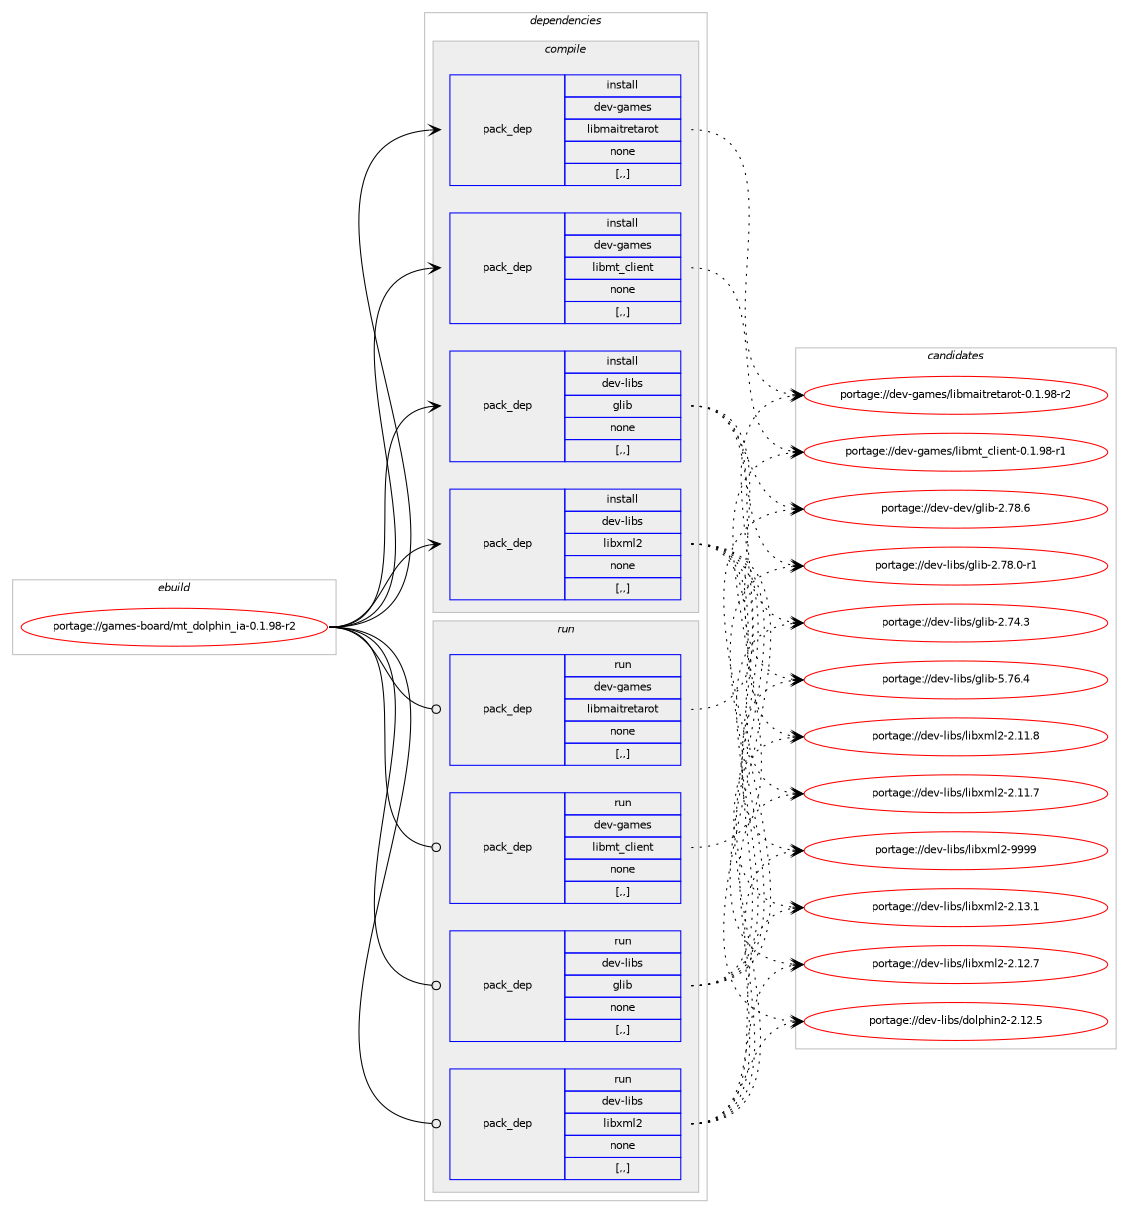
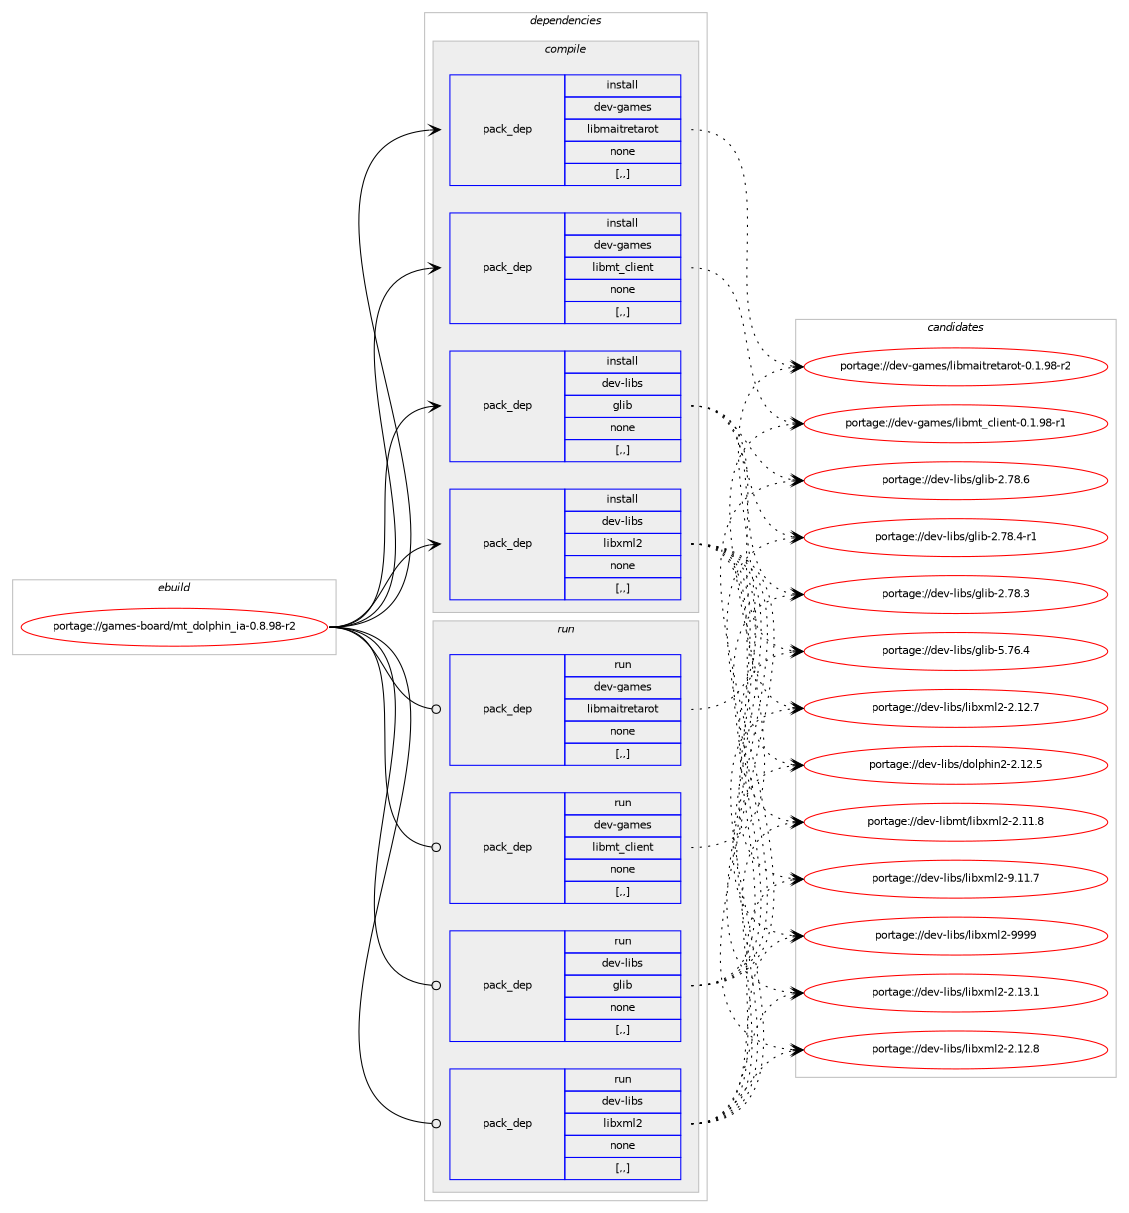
(956, 509) -> (956, 481)
(956, 566) -> (956, 538)
(956, 623) -> (956, 595)
(174, 627) -> (174, 627)
(956, 737) -> (956, 822)
(956, 794) -> (956, 879)
none -> (956, 1050)
